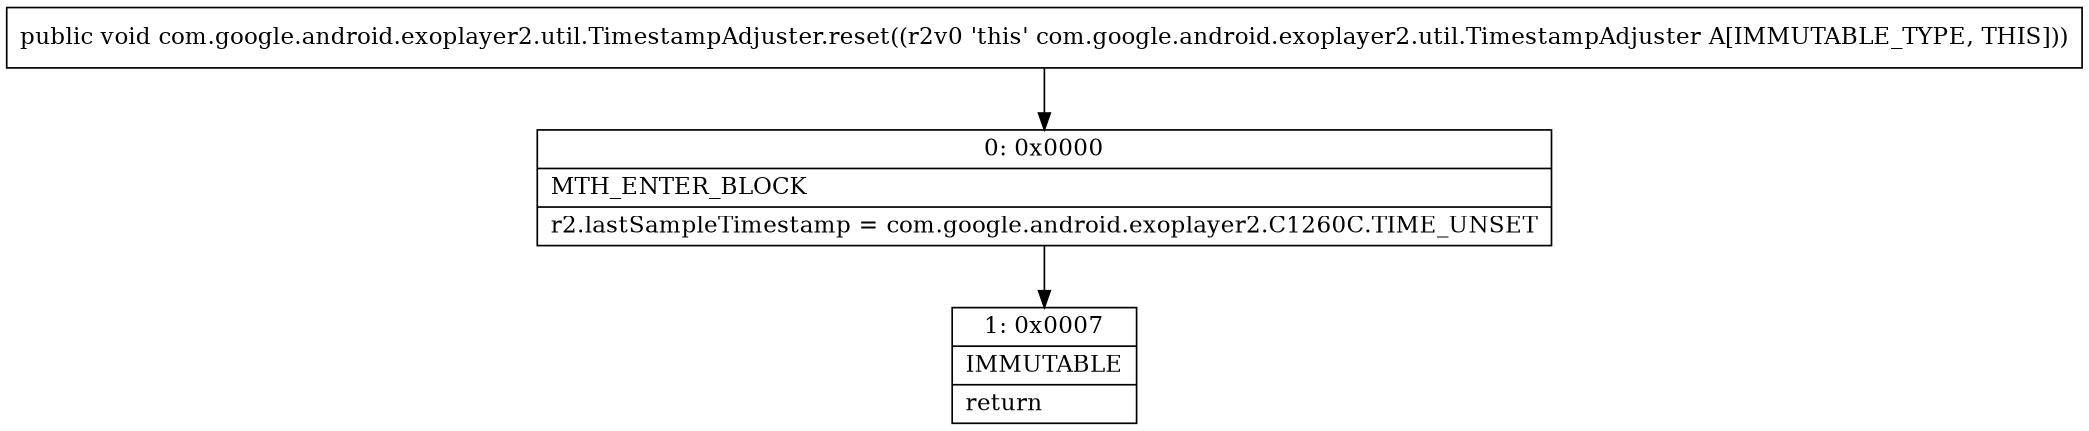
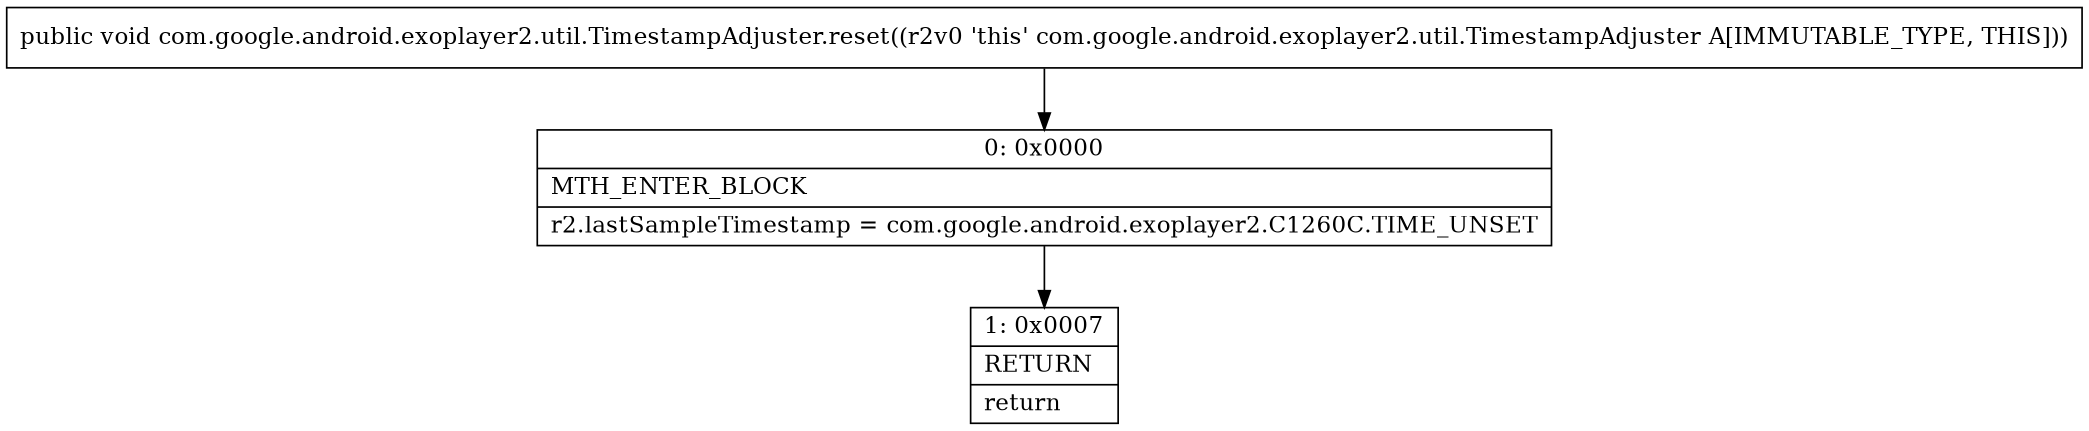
(1044, 365) -> (1039, 365)
